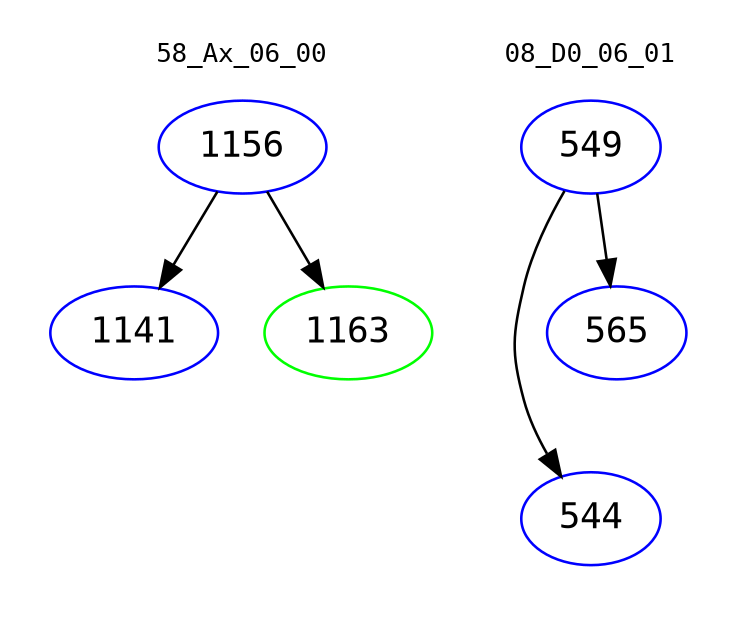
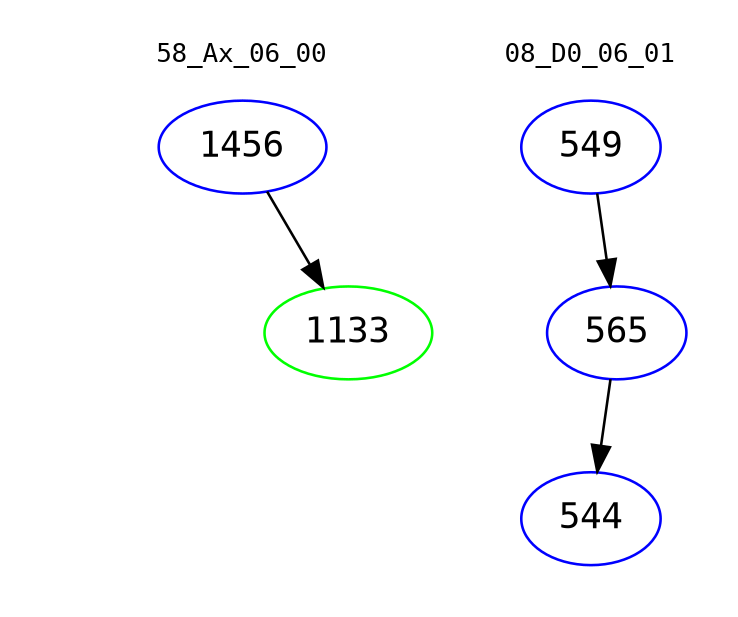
(243, 147) -> (243, 147)
(517, 321) -> (606, 412)
(134, 333) -> none
(348, 333) -> (348, 333)
